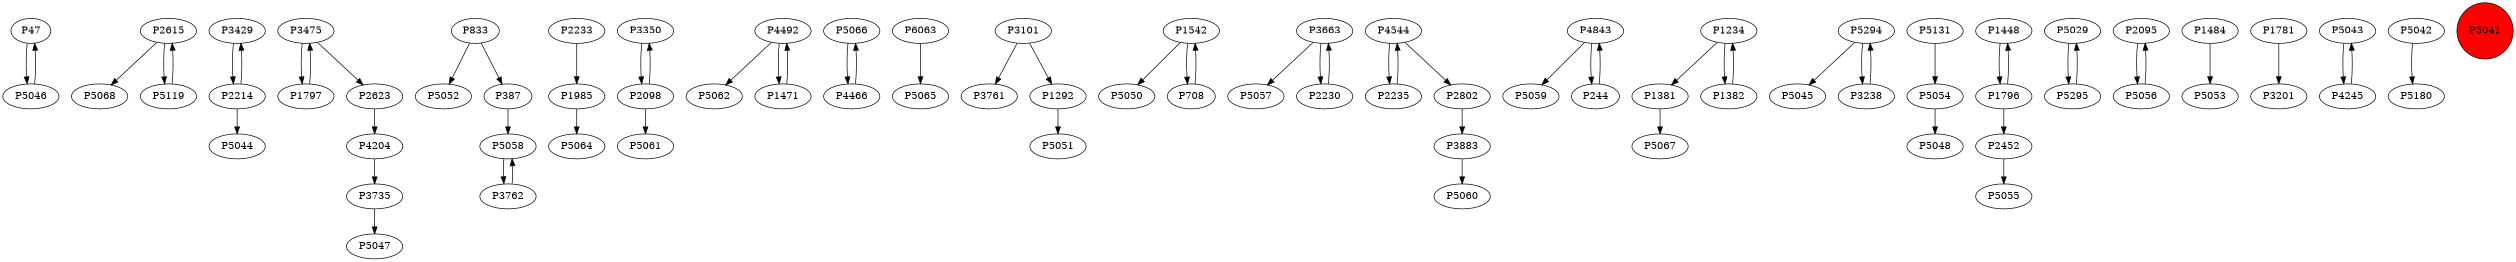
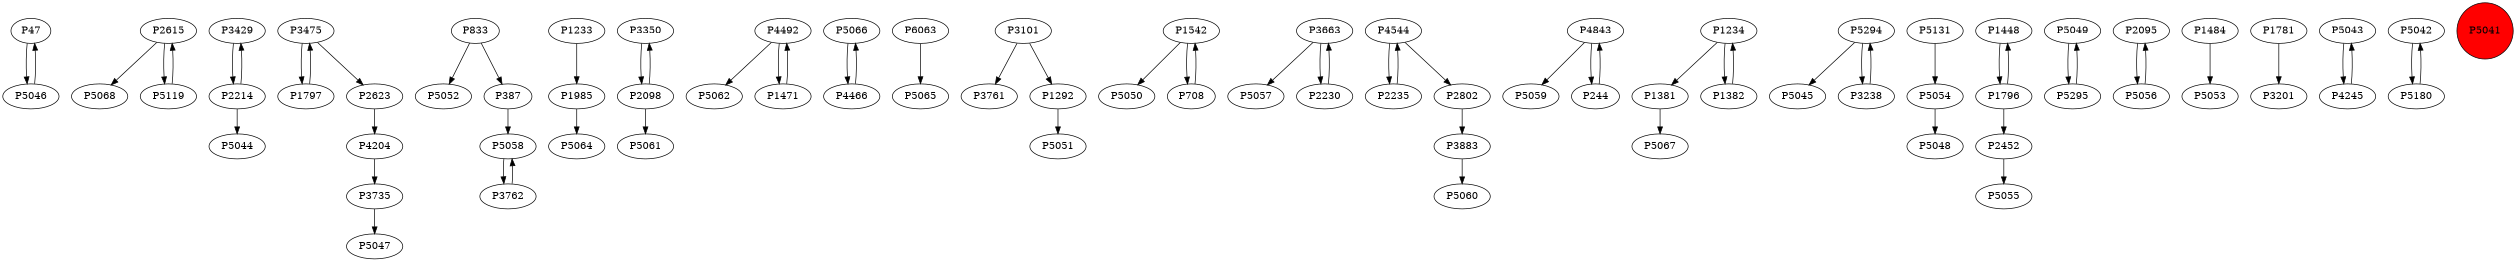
(577, 31) -> (577, 31)
(2073, 31) -> (2073, 31)
none -> (2421, 67)
